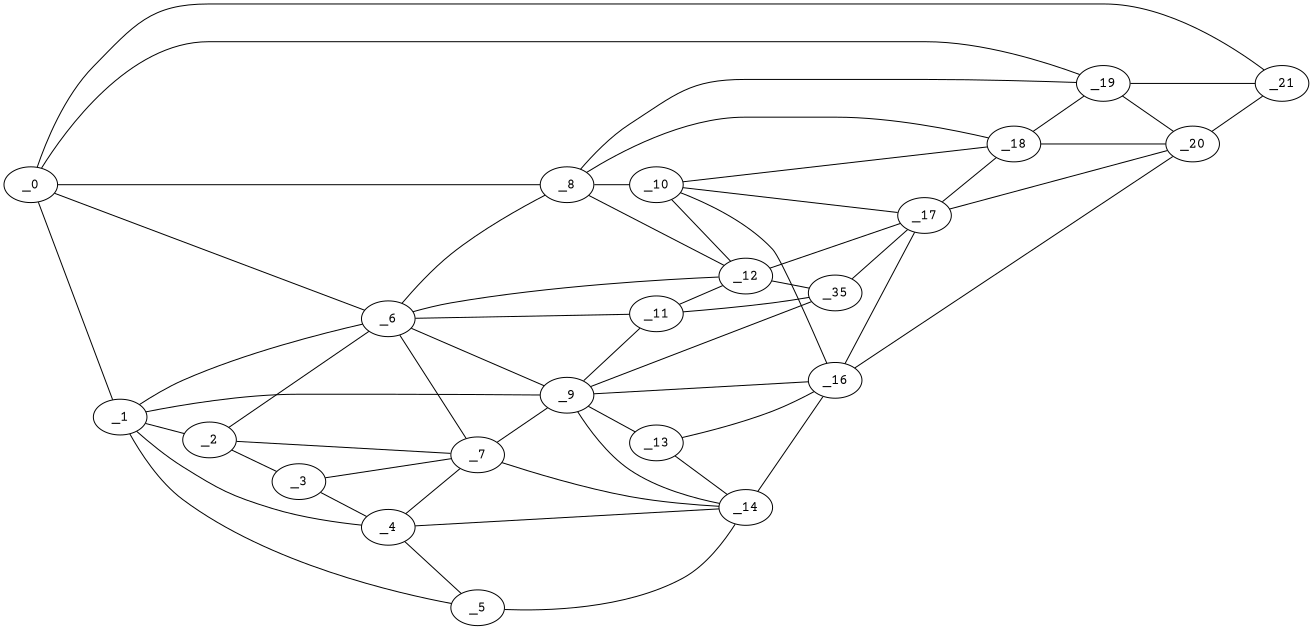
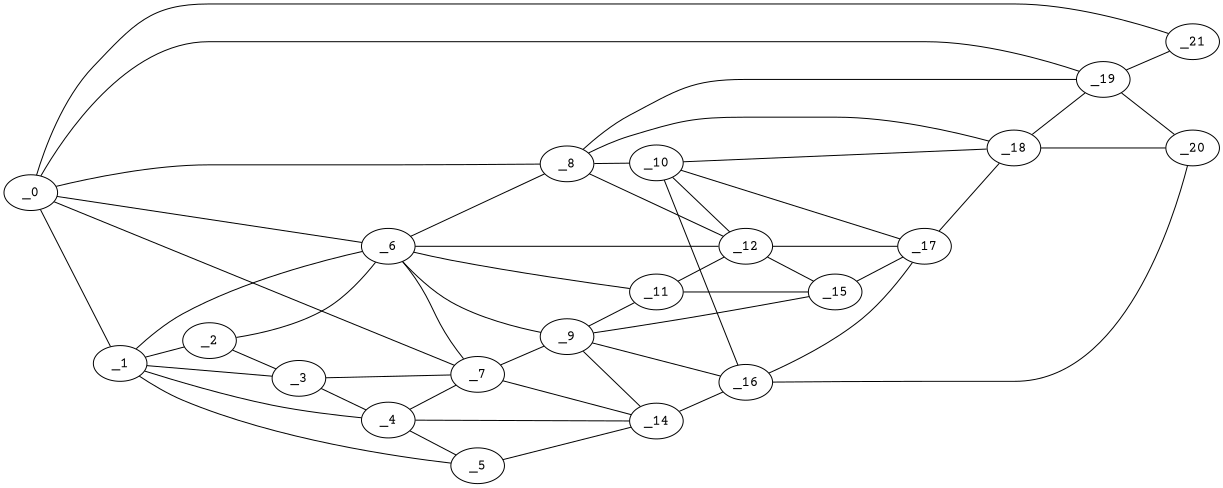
(1237, 114) -> none
(1059, 180) -> none
(835, 293) -> (835, 292)
(342, 394) -> (210, 371)
(656, 443) -> none
(344, 447) -> (244, 279)
